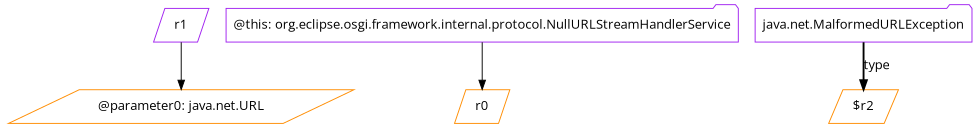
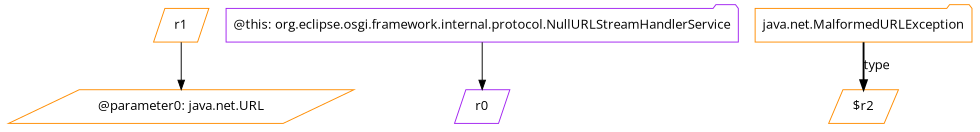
(181, 25) -> (181, 25)
(864, 25) -> (864, 25)
(482, 107) -> (482, 107)
